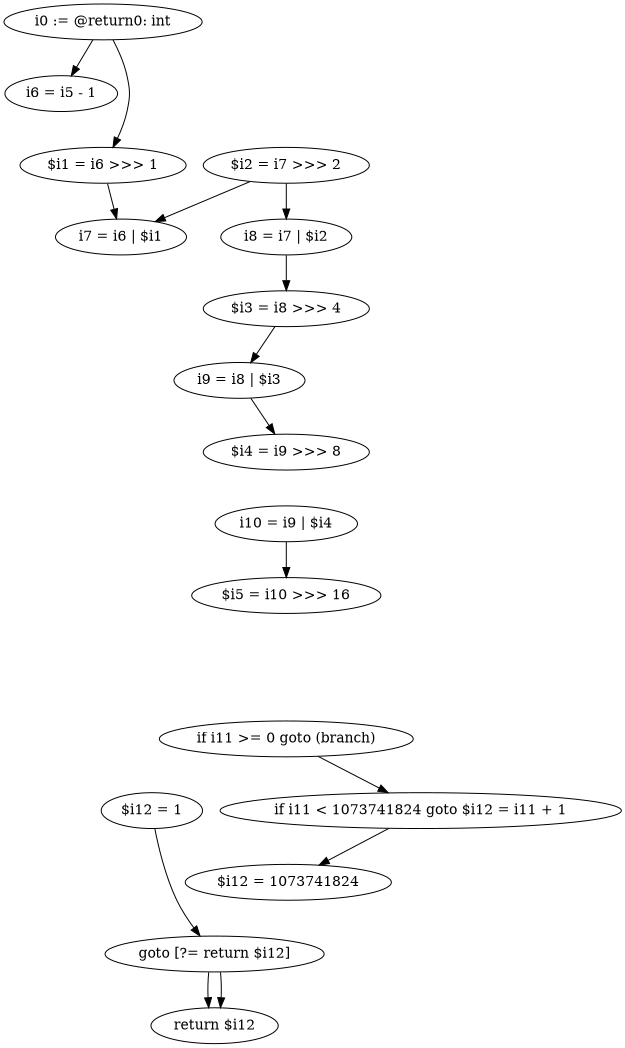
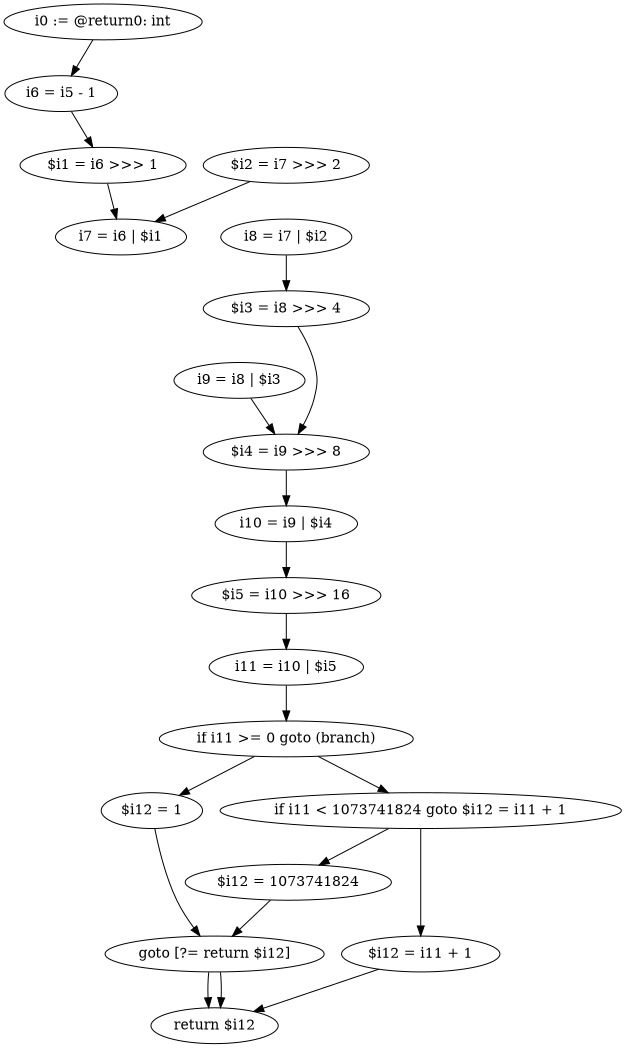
(129, 89) -> (79, 125)
(286, 196) -> none
(266, 340) -> (317, 375)
none -> (286, 483)
none -> (286, 667)
none -> (221, 774)
none -> (255, 915)
none -> (421, 954)
